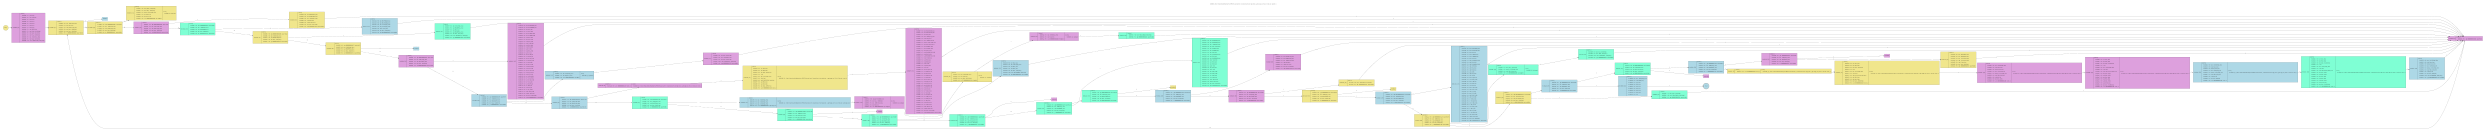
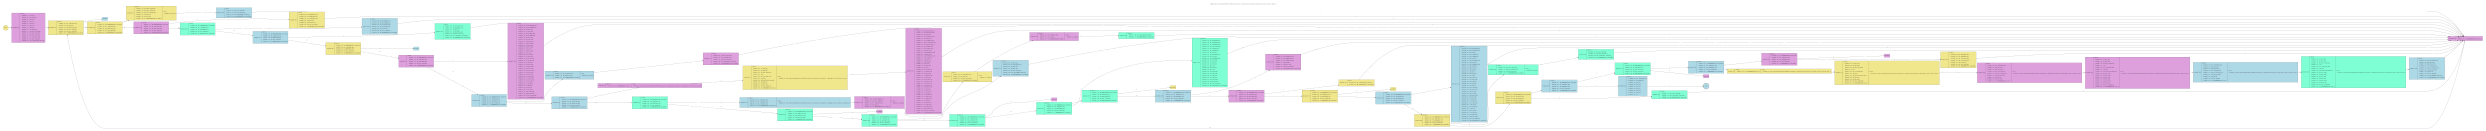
none -> (234, 13)
(270, 37) -> (270, 37)
